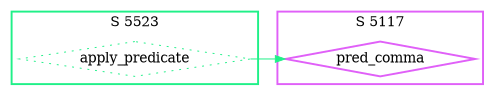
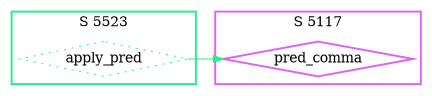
(135, 59) -> (104, 59)
